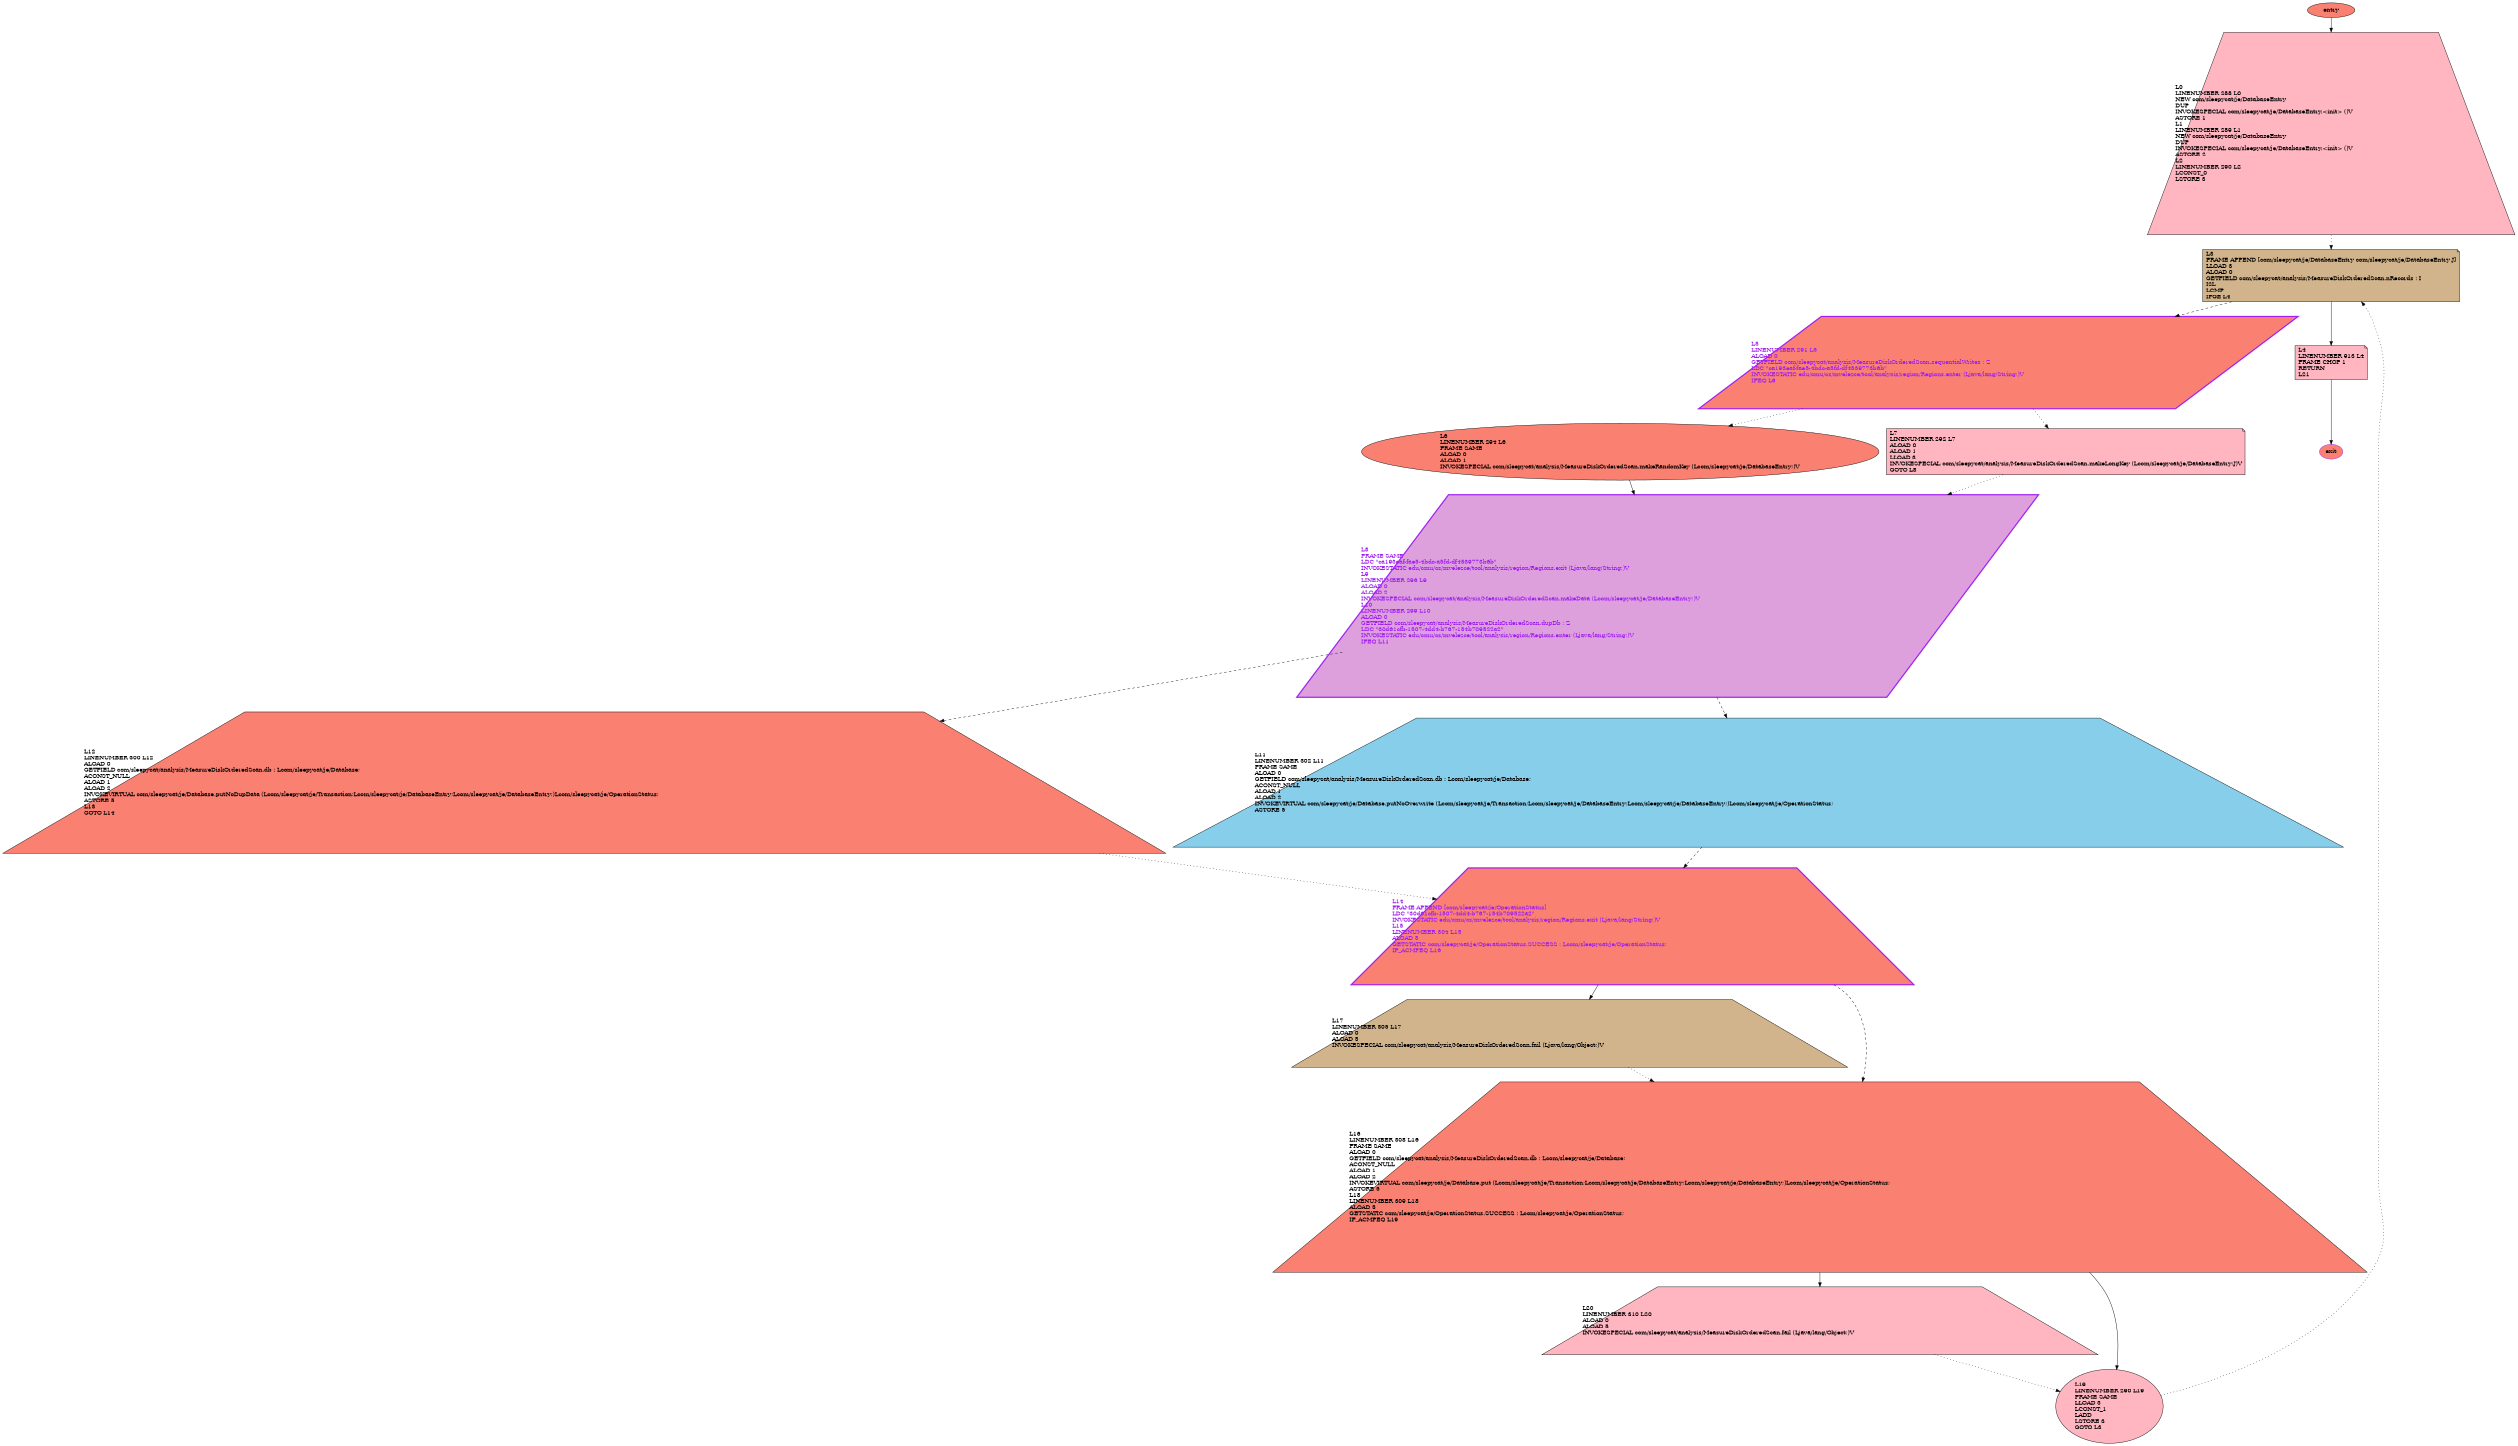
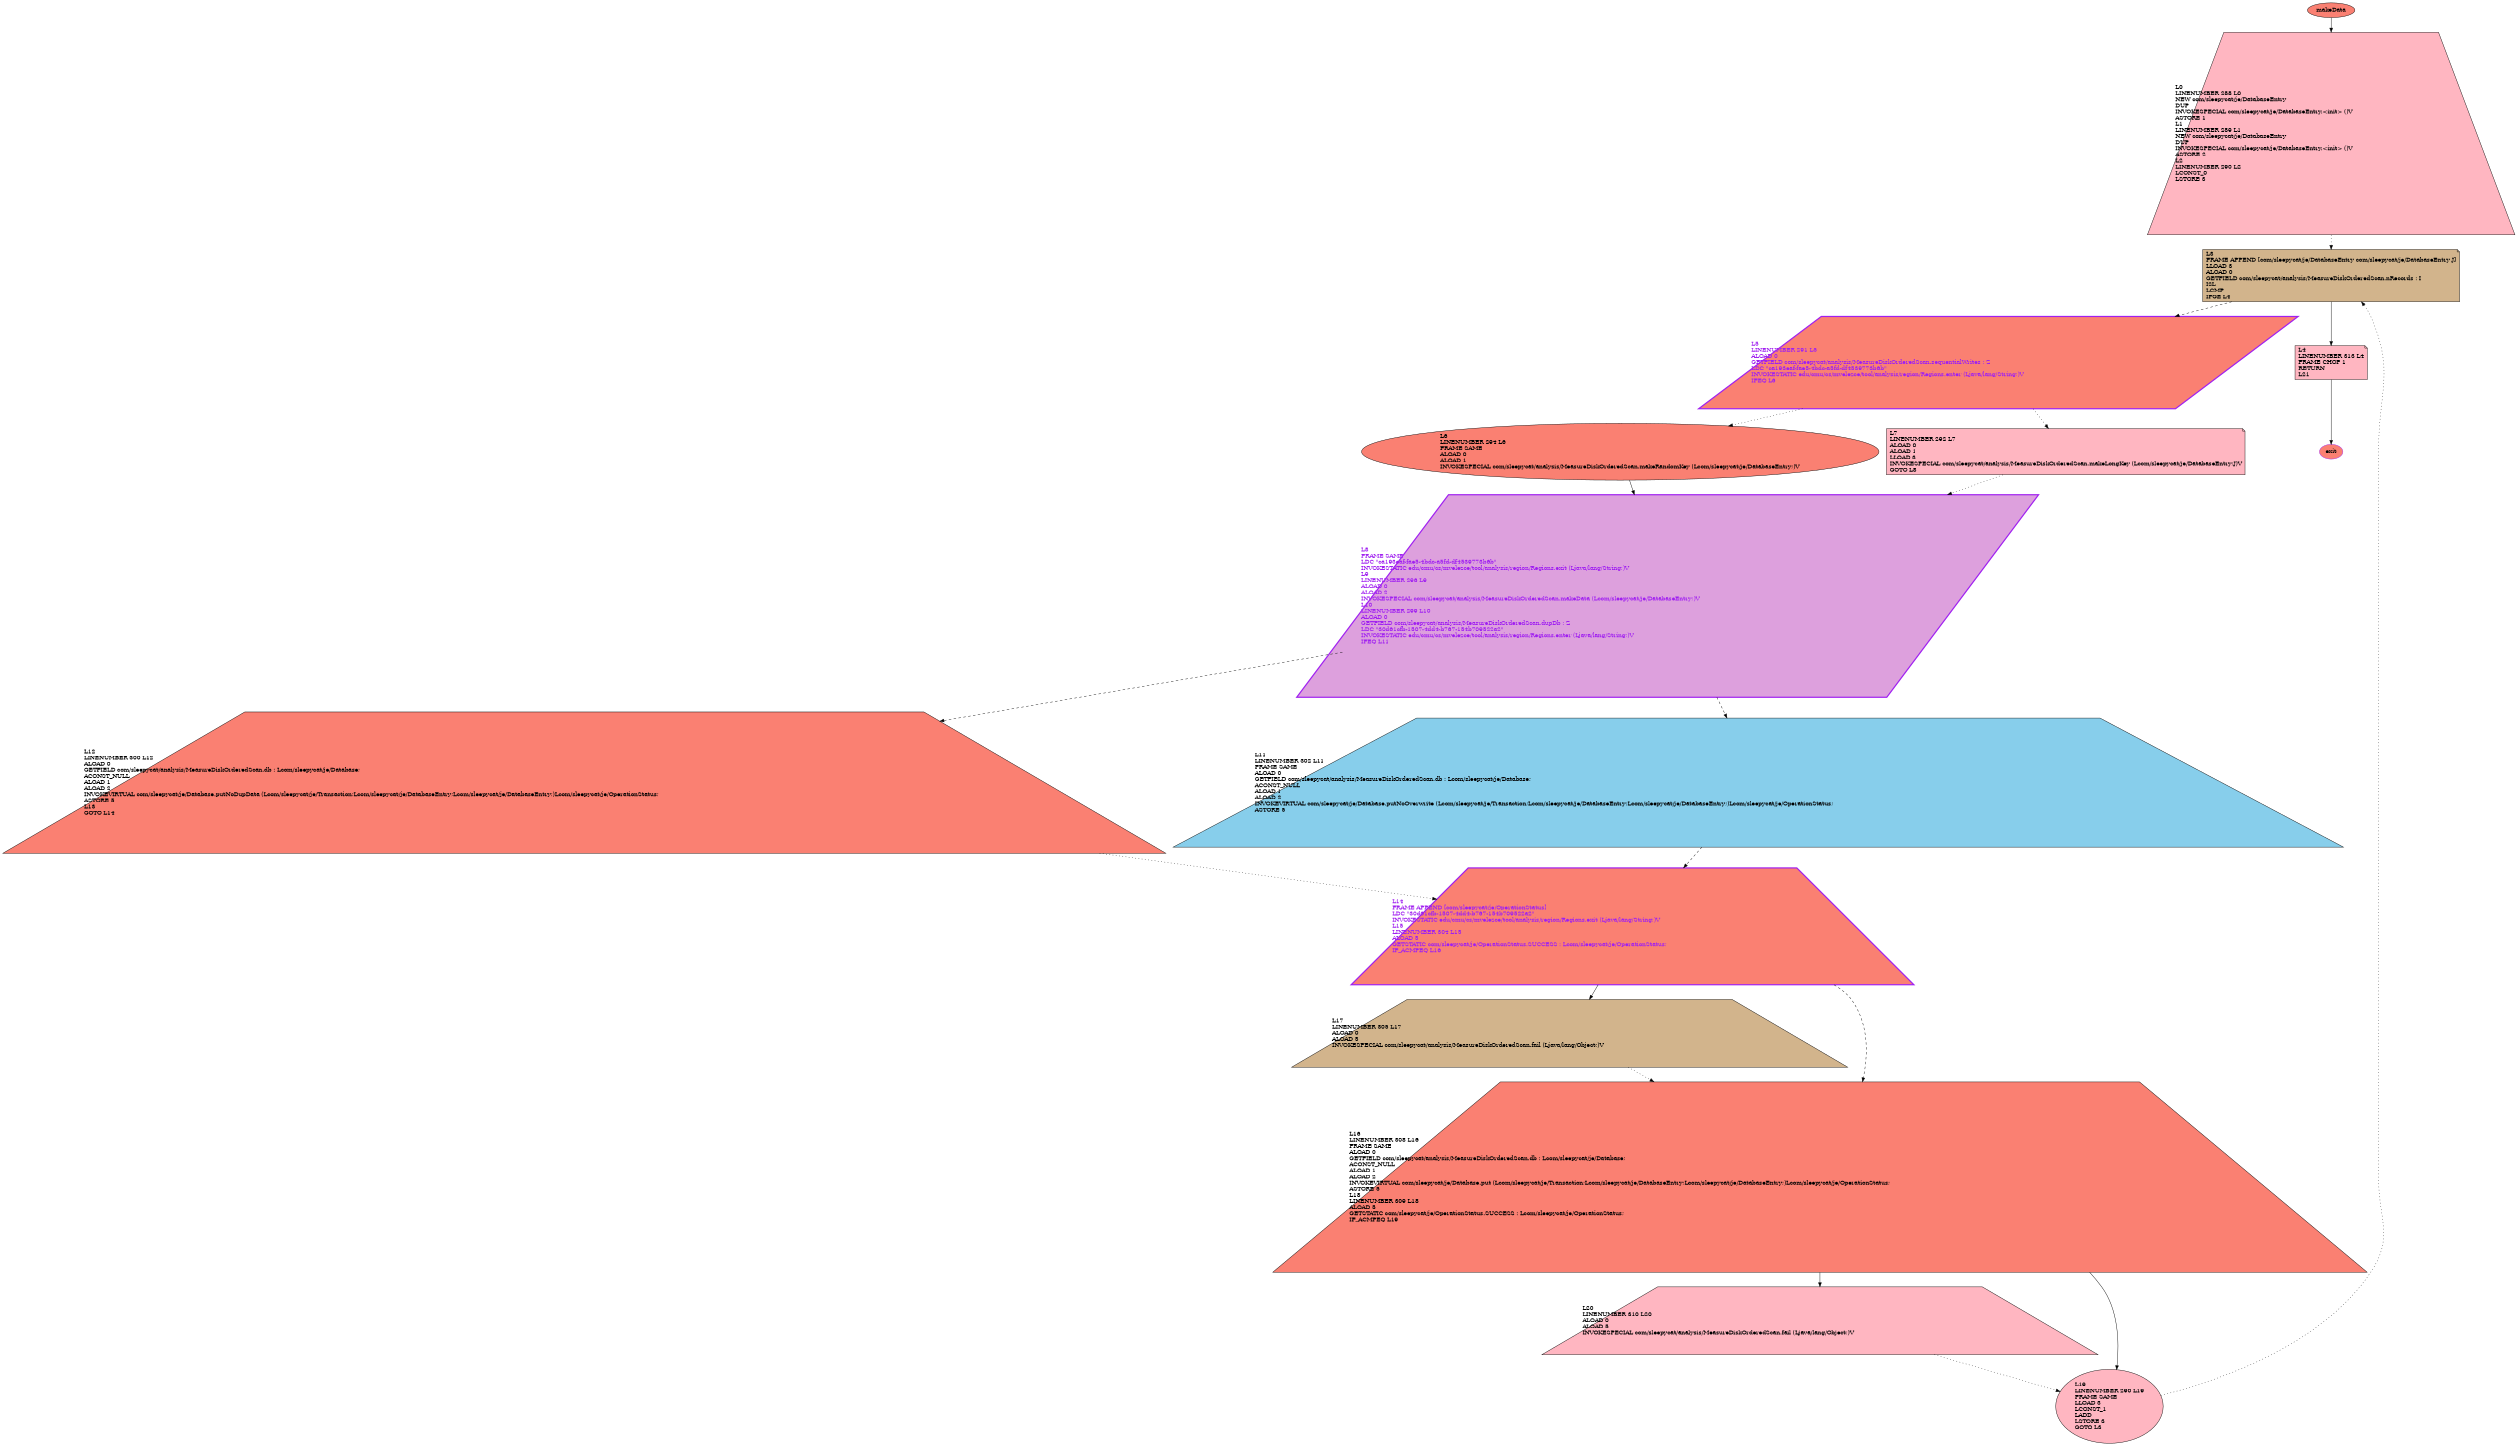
(2331, 10) -> (2331, 10)
(2331, 363) -> (2331, 363)
